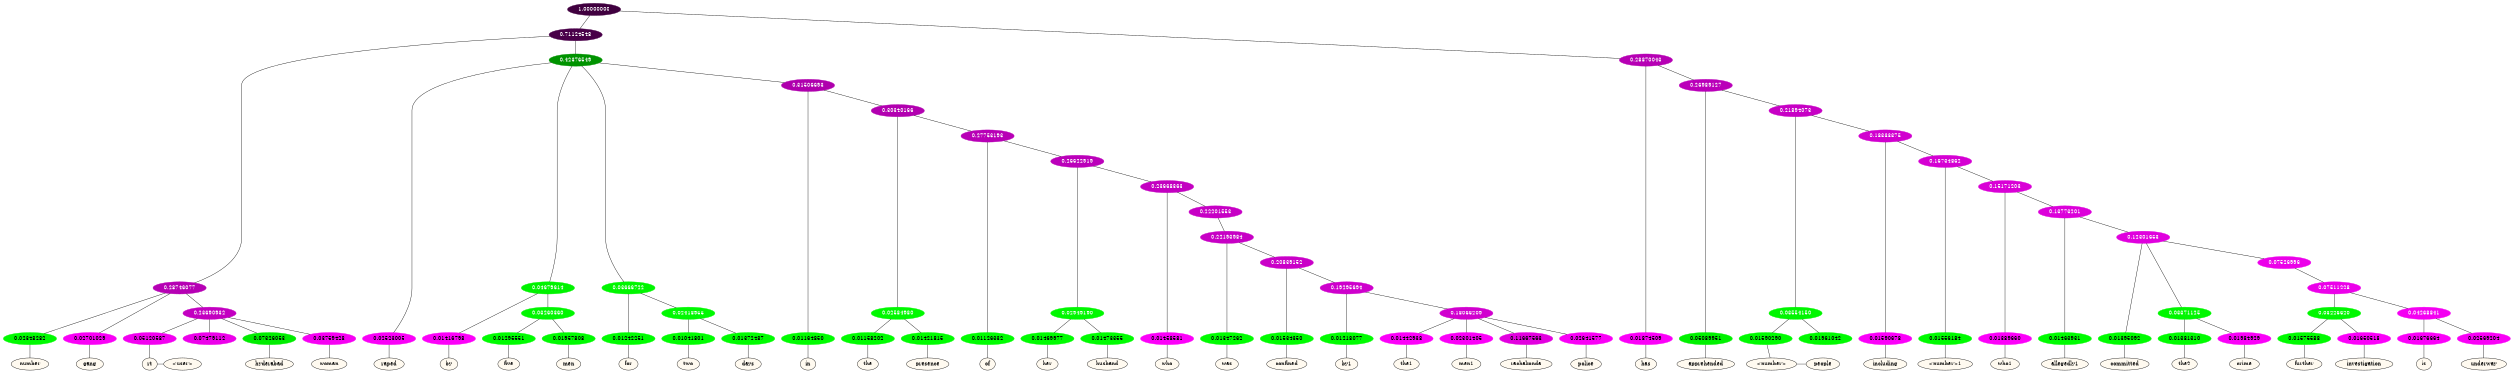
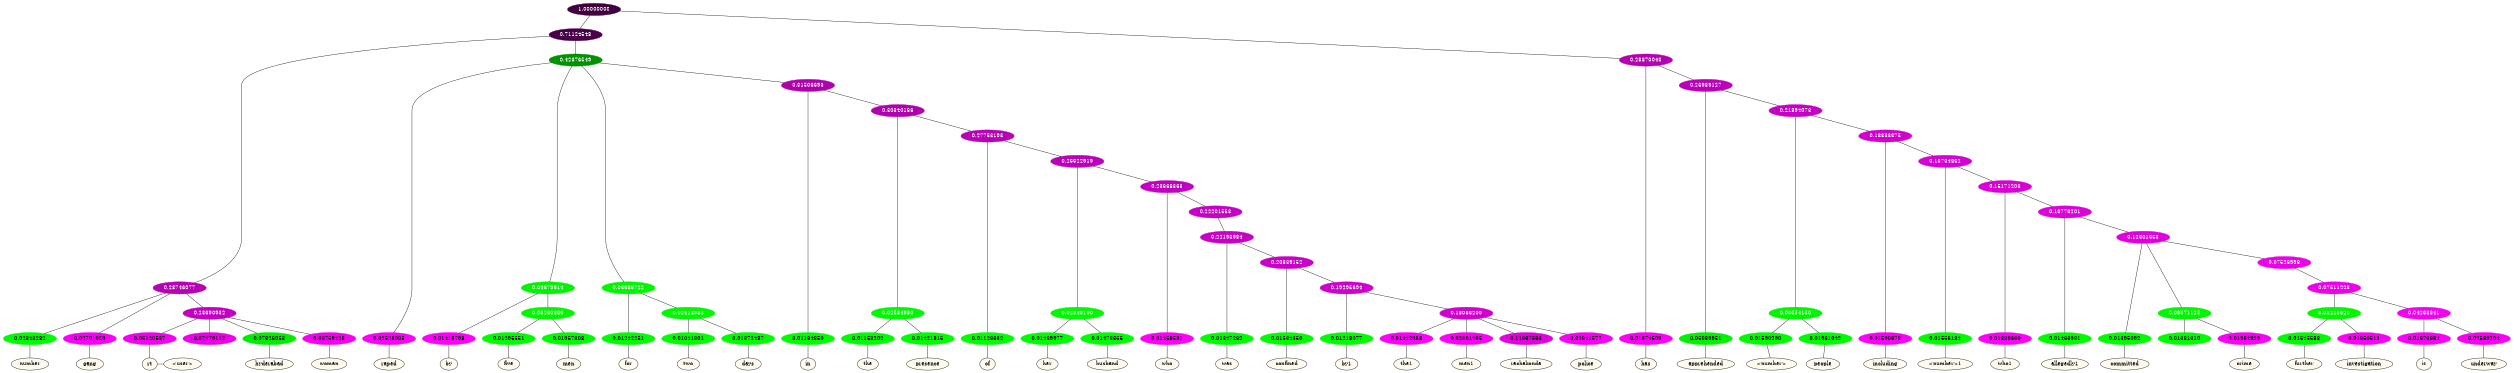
(2304, 339) -> (2304, 339)
(1801, 364) -> (1824, 351)
(2185, 364) -> none
